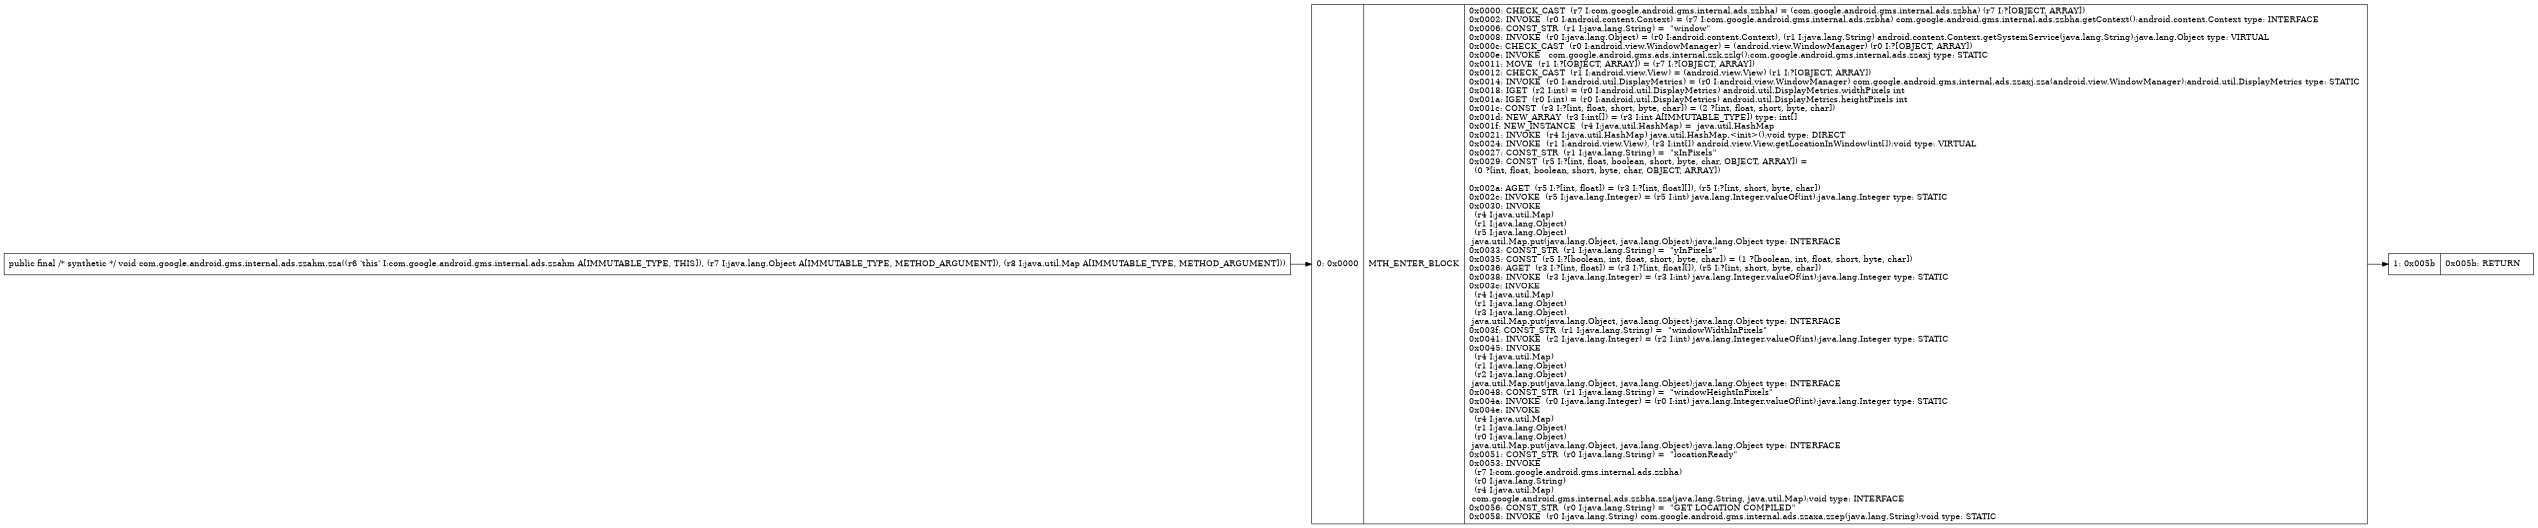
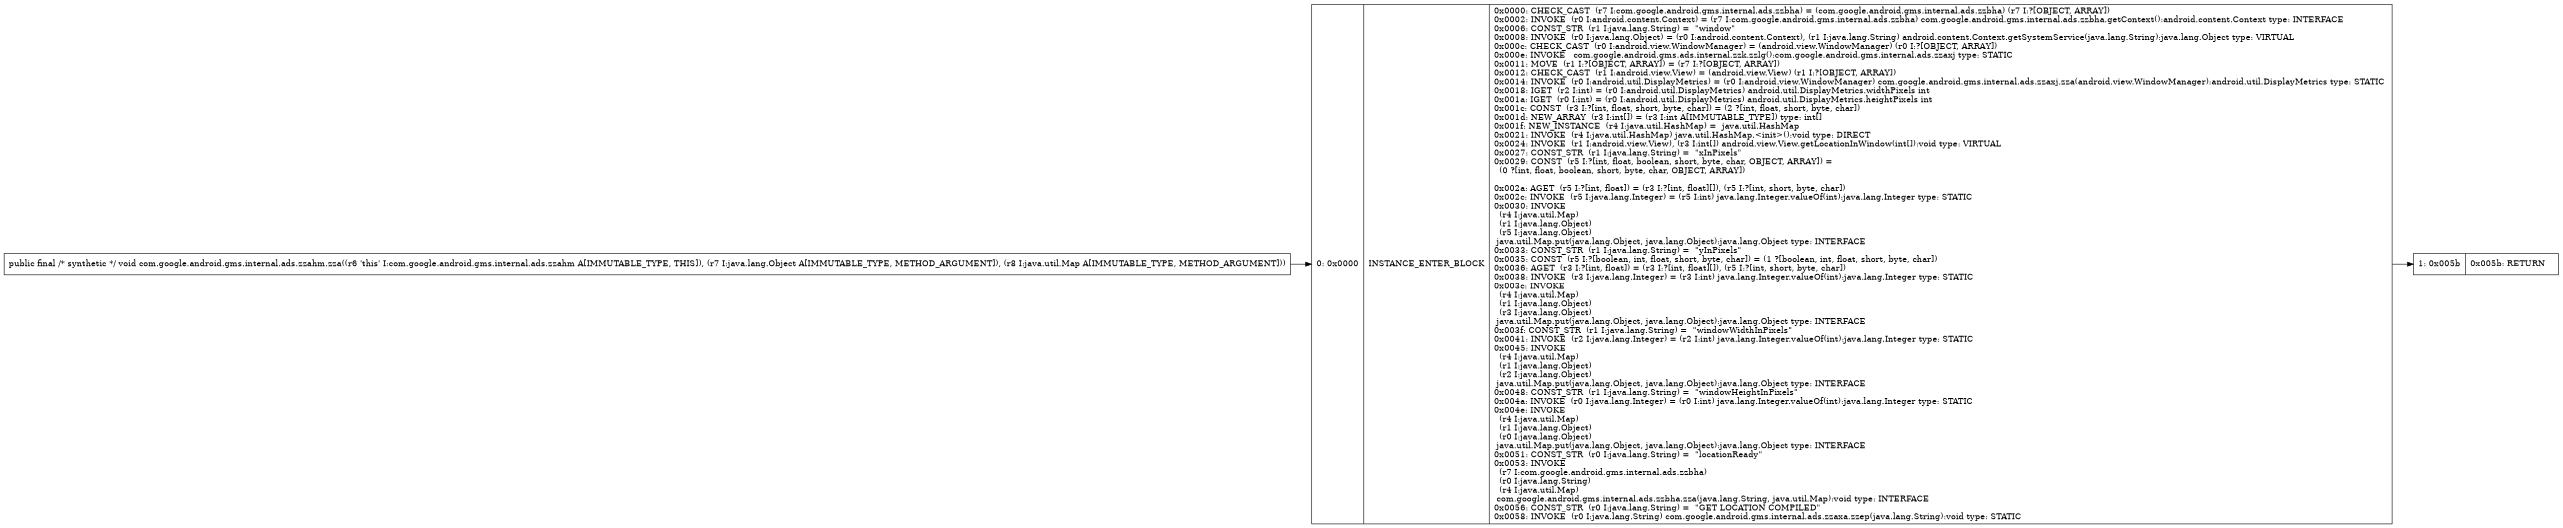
(1414, 264) -> (1427, 264)
